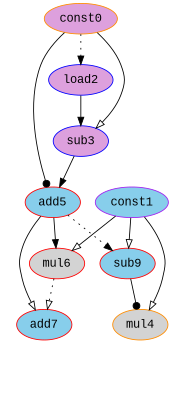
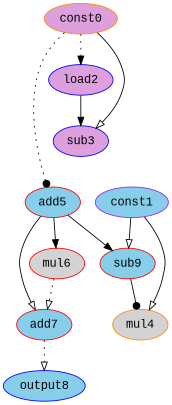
(34, 103) -> (34, 103)
(69, 168) -> none
(87, 230) -> (87, 230)
(97, 231) -> none
none -> (44, 386)
